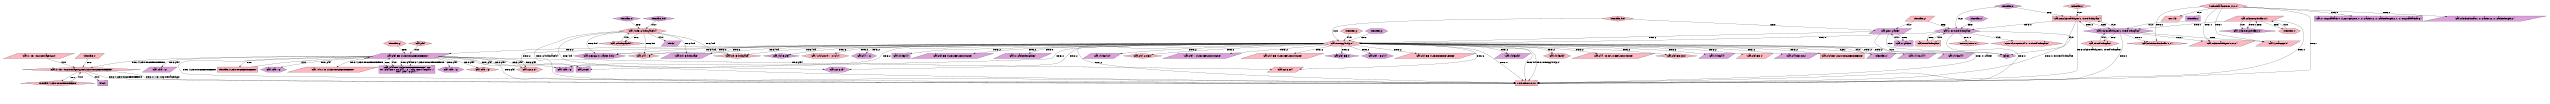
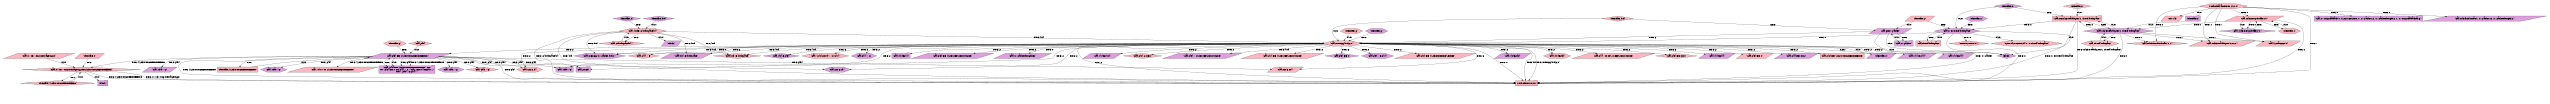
none -> (2238, 12)
(2213, 37) -> (2213, 37)
(646, 43) -> (993, 37)
(1284, 50) -> (1284, 50)
